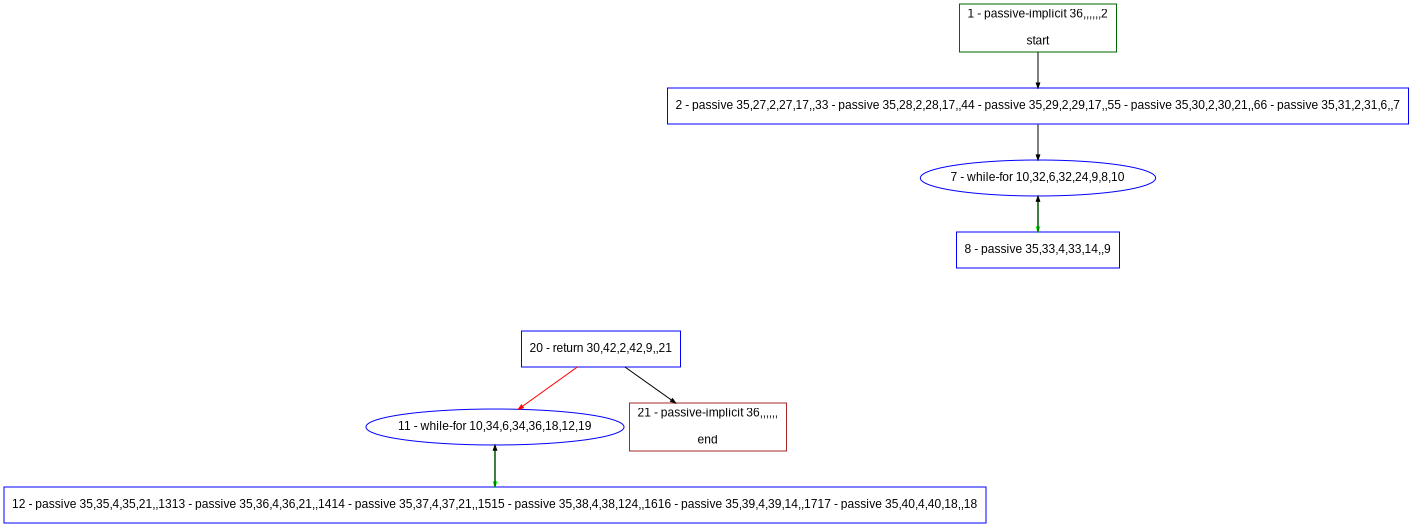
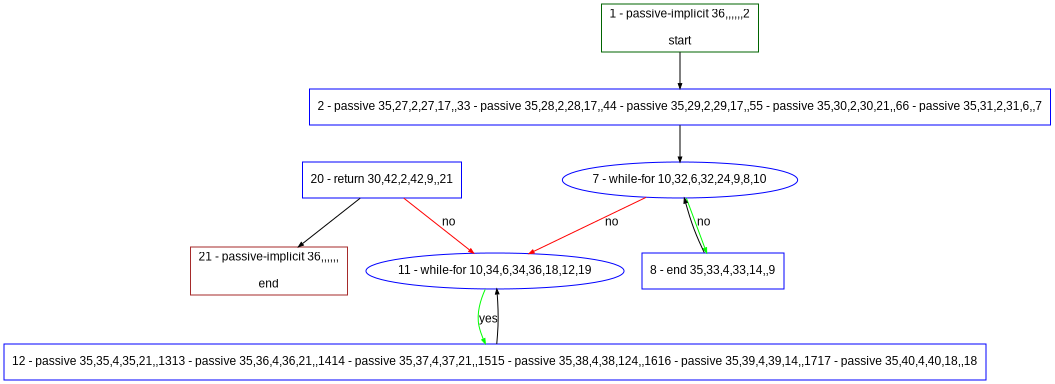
none -> (590, 224)
(1038, 250) -> (713, 271)
